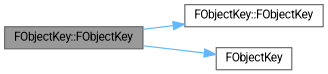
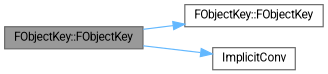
(254, 59) -> (254, 59)
